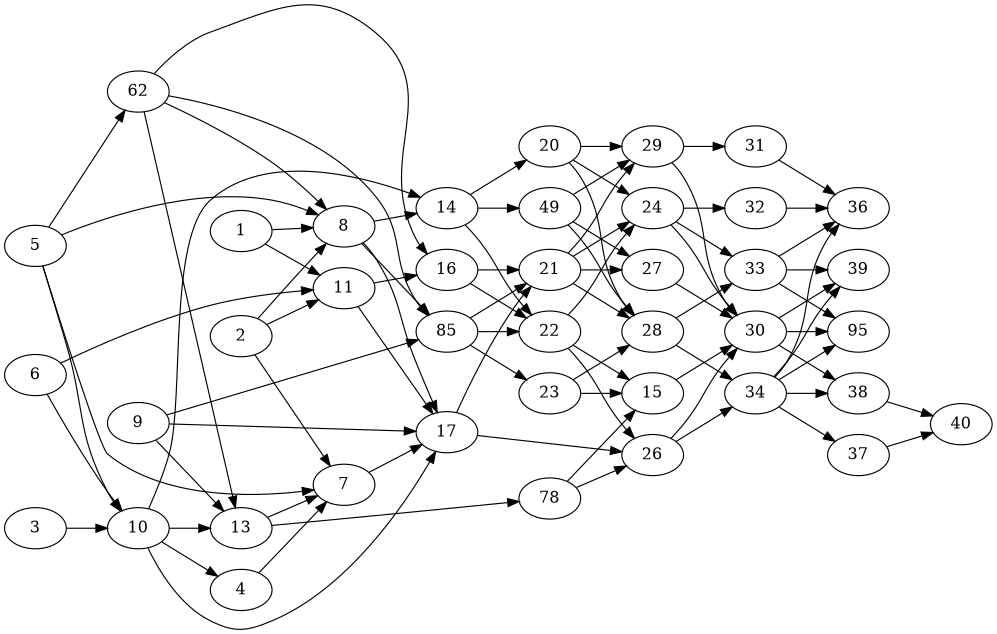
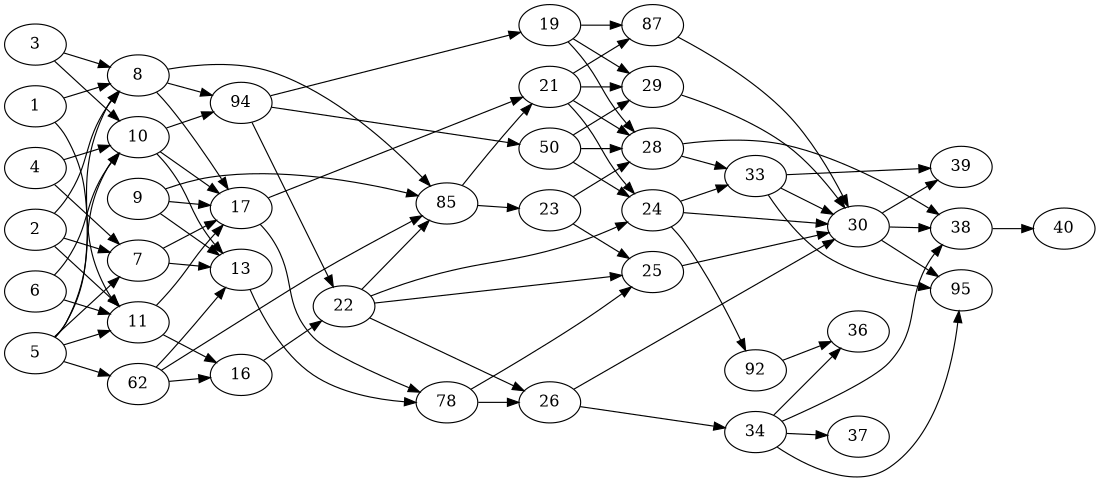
(246, 145) -> (81, 58)
(550, 146) -> (550, 149)
(756, 146) -> none
(447, 208) -> (241, 103)
(550, 208) -> (550, 25)
(756, 208) -> (756, 370)
(802, 242) -> (802, 199)
(490, 270) -> none
(653, 270) -> (653, 25)
(812, 324) -> none
(491, 332) -> (391, 259)
none -> (81, 339)
(697, 358) -> (806, 150)
(653, 393) -> (653, 272)
(904, 441) -> none
(544, 443) -> (301, 320)
(287, 509) -> (182, 264)
(185, 556) -> (81, 154)
